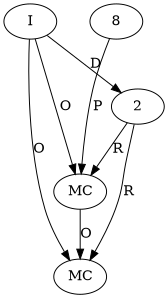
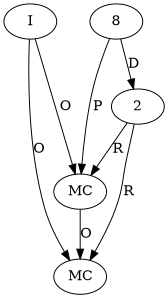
(80, 61) -> (126, 59)
